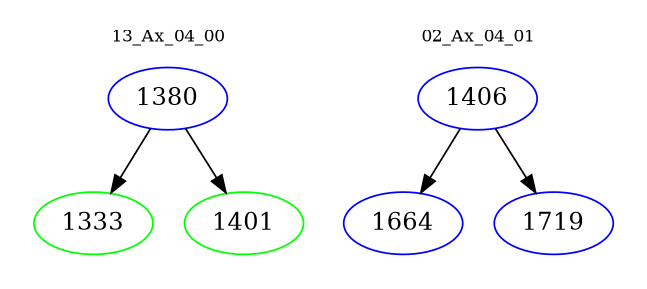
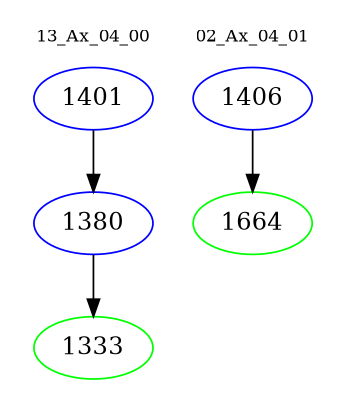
(201, 153) -> (93, 152)
(244, 223) -> (93, 99)
(403, 223) -> (253, 223)
(554, 223) -> none
